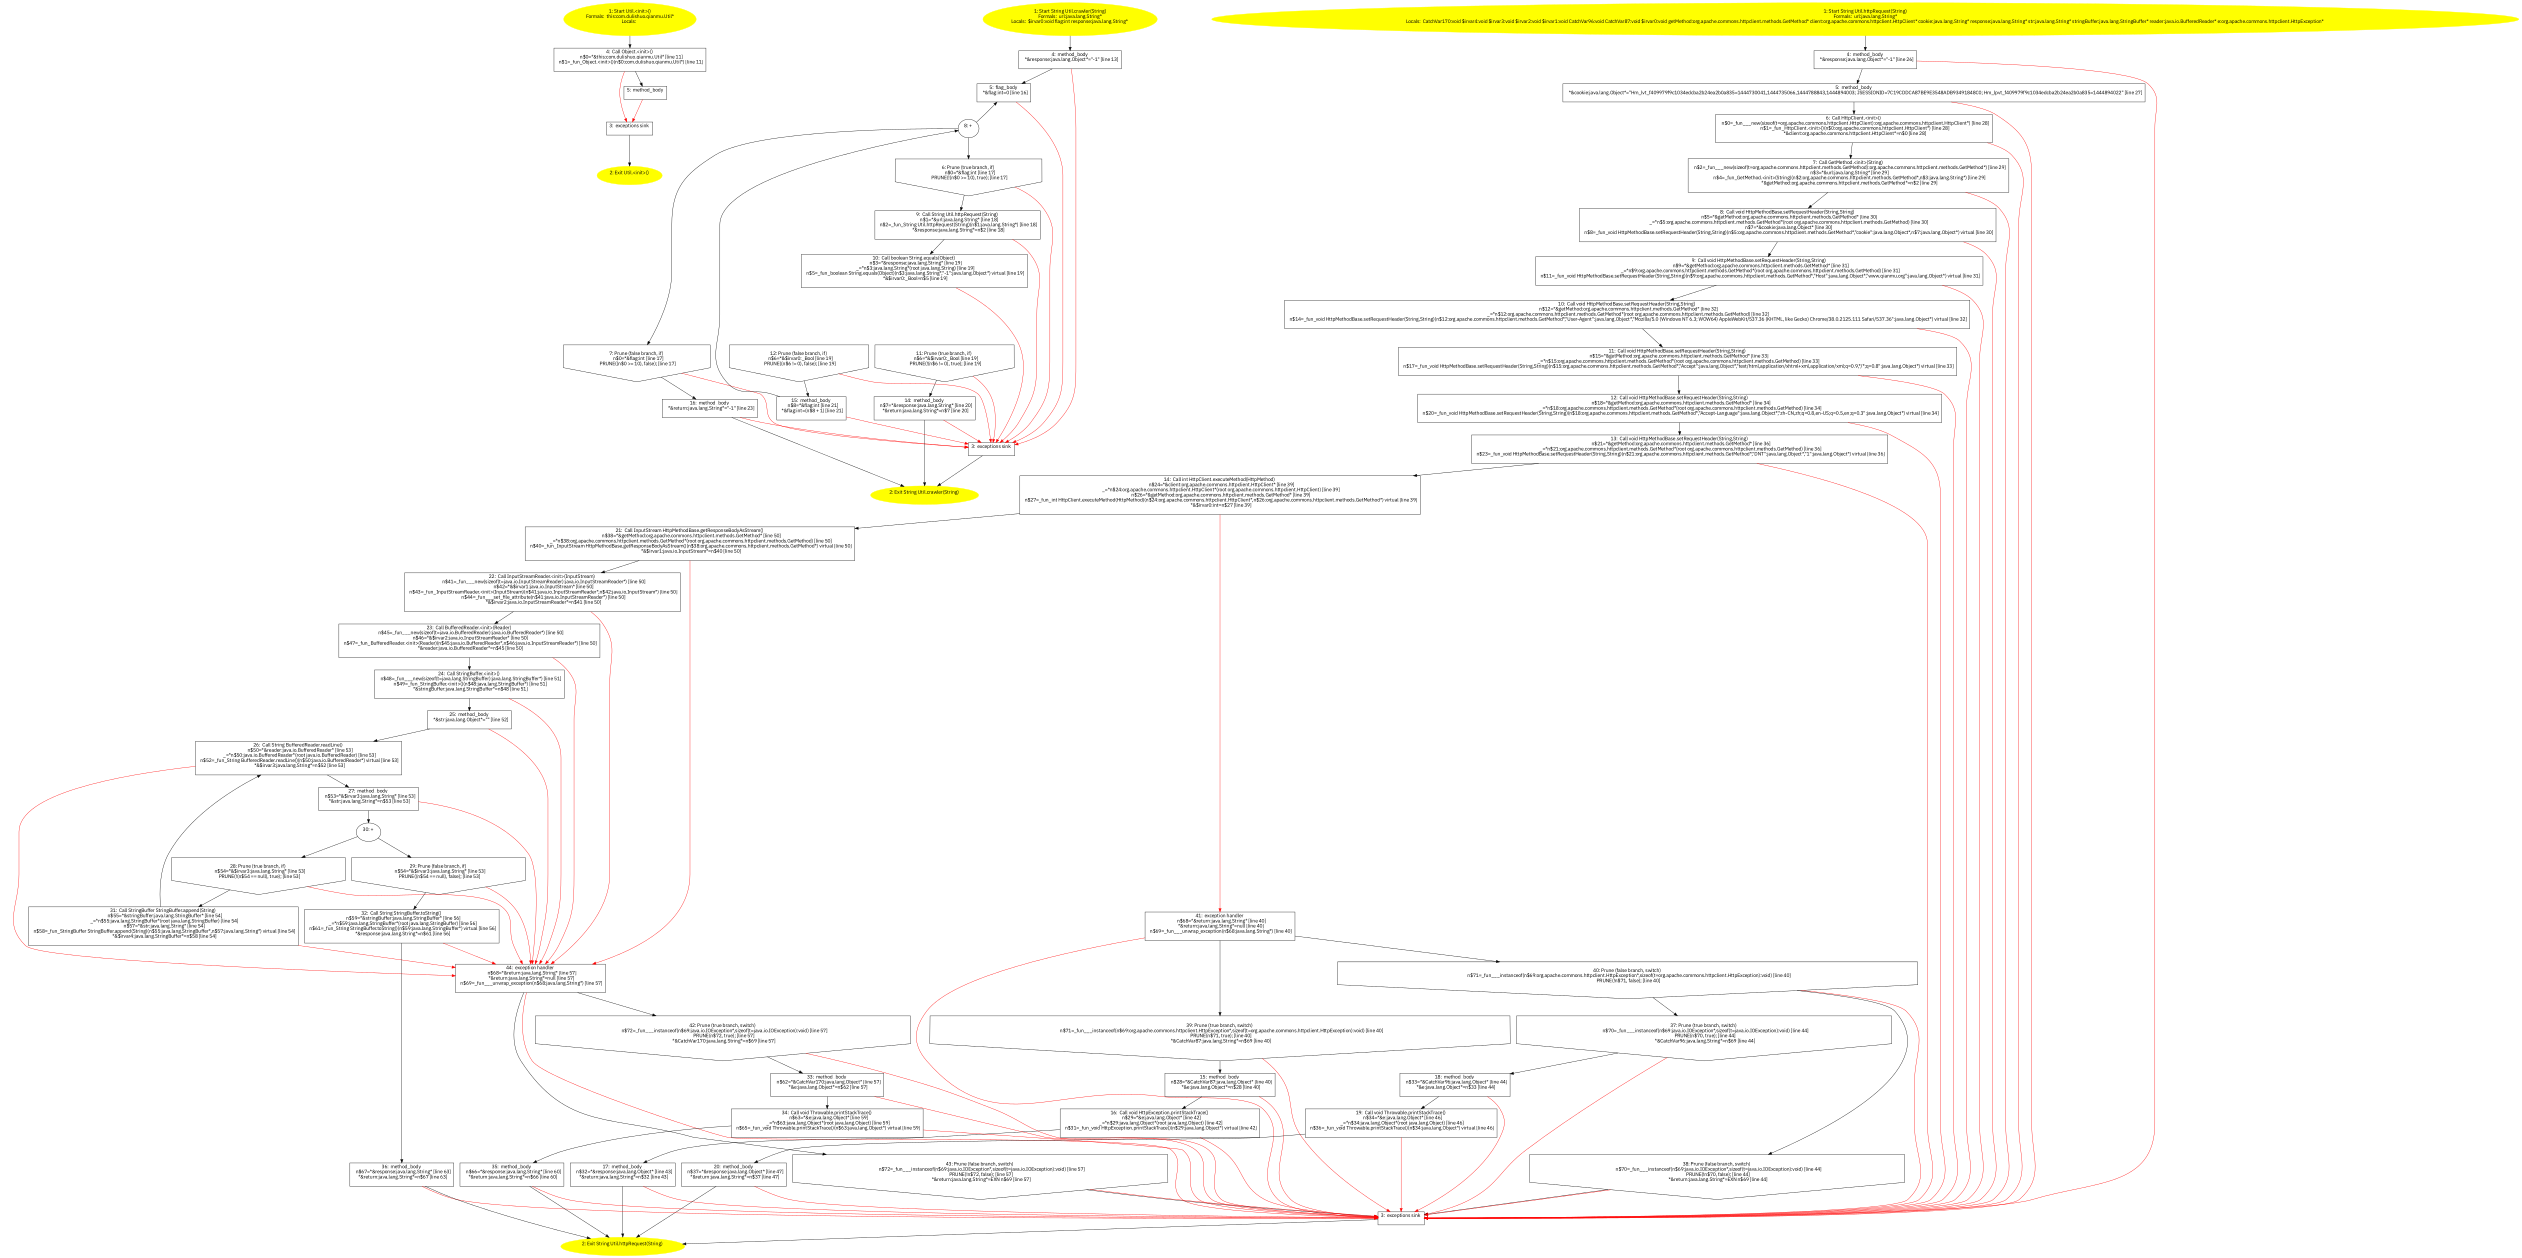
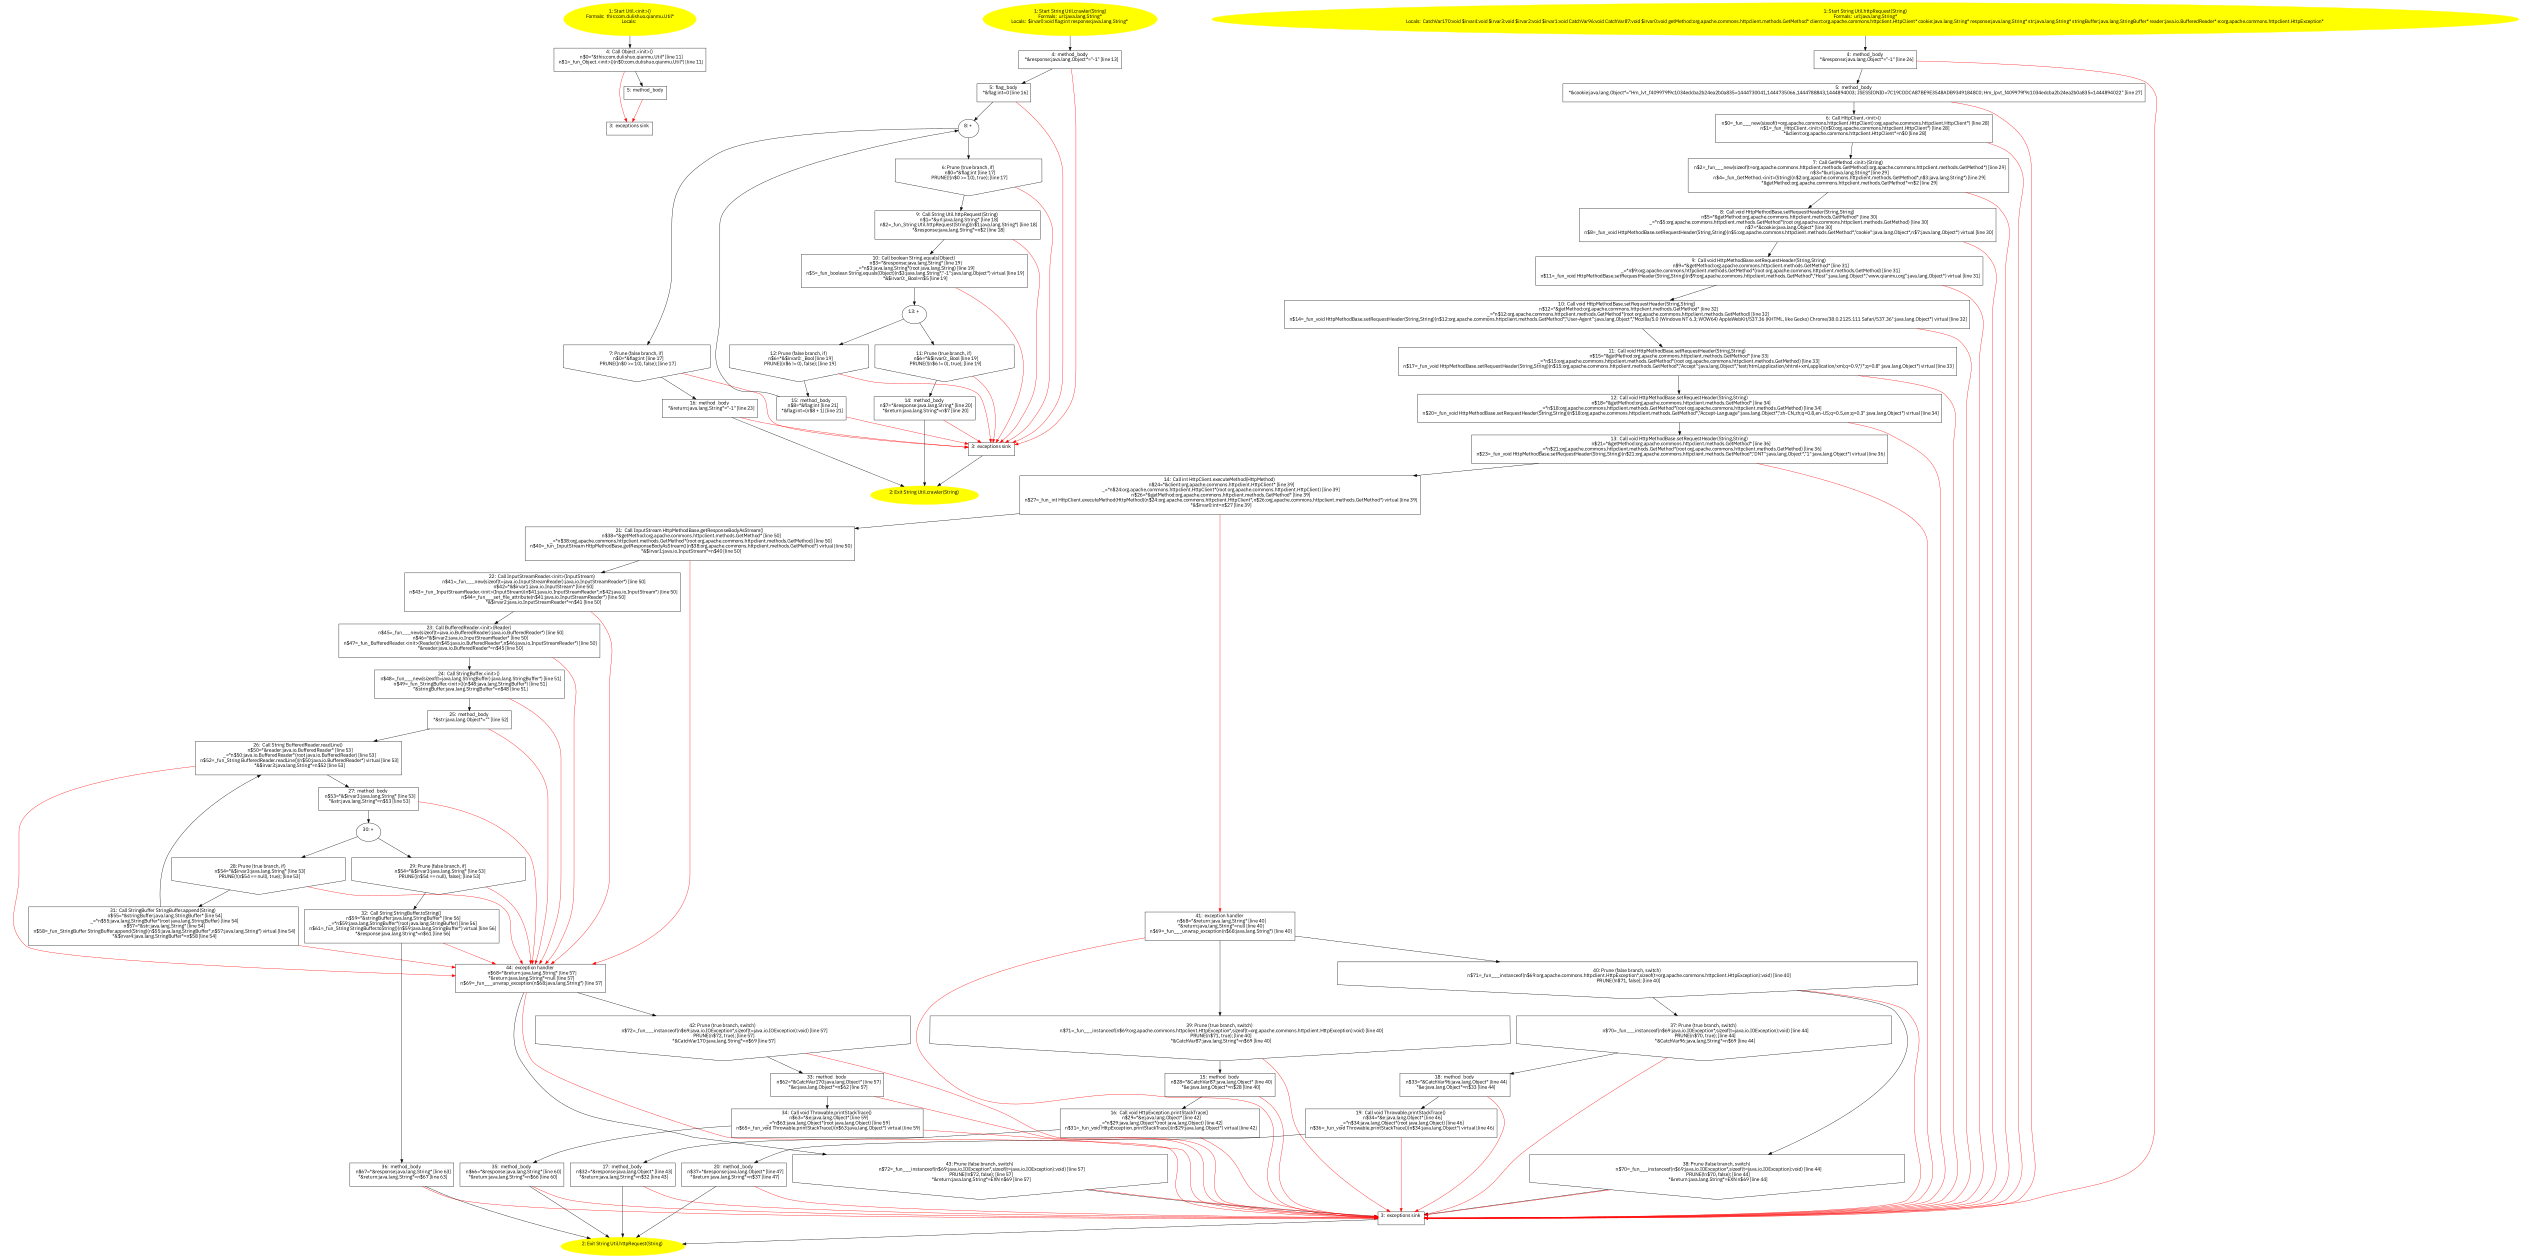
(986, 114) -> (985, 110)
(630, 176) -> none
none -> (914, 314)
